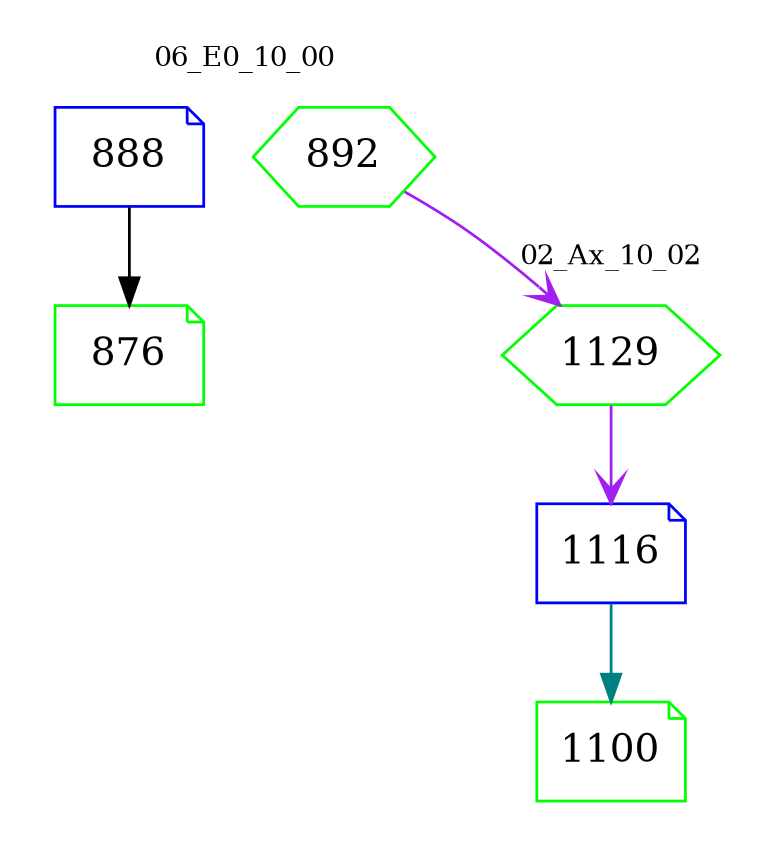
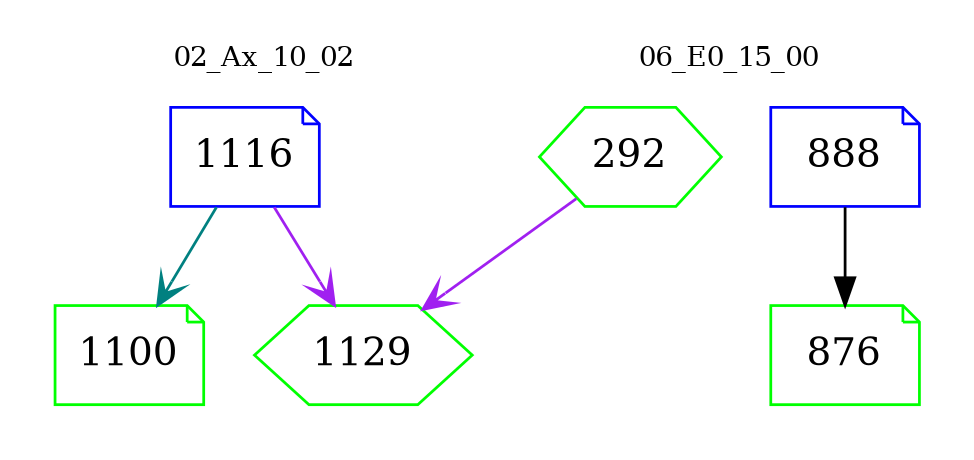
(245, 59) -> (729, 59)
(344, 157) -> (630, 157)
(611, 441) -> (297, 244)
(611, 639) -> (194, 244)
